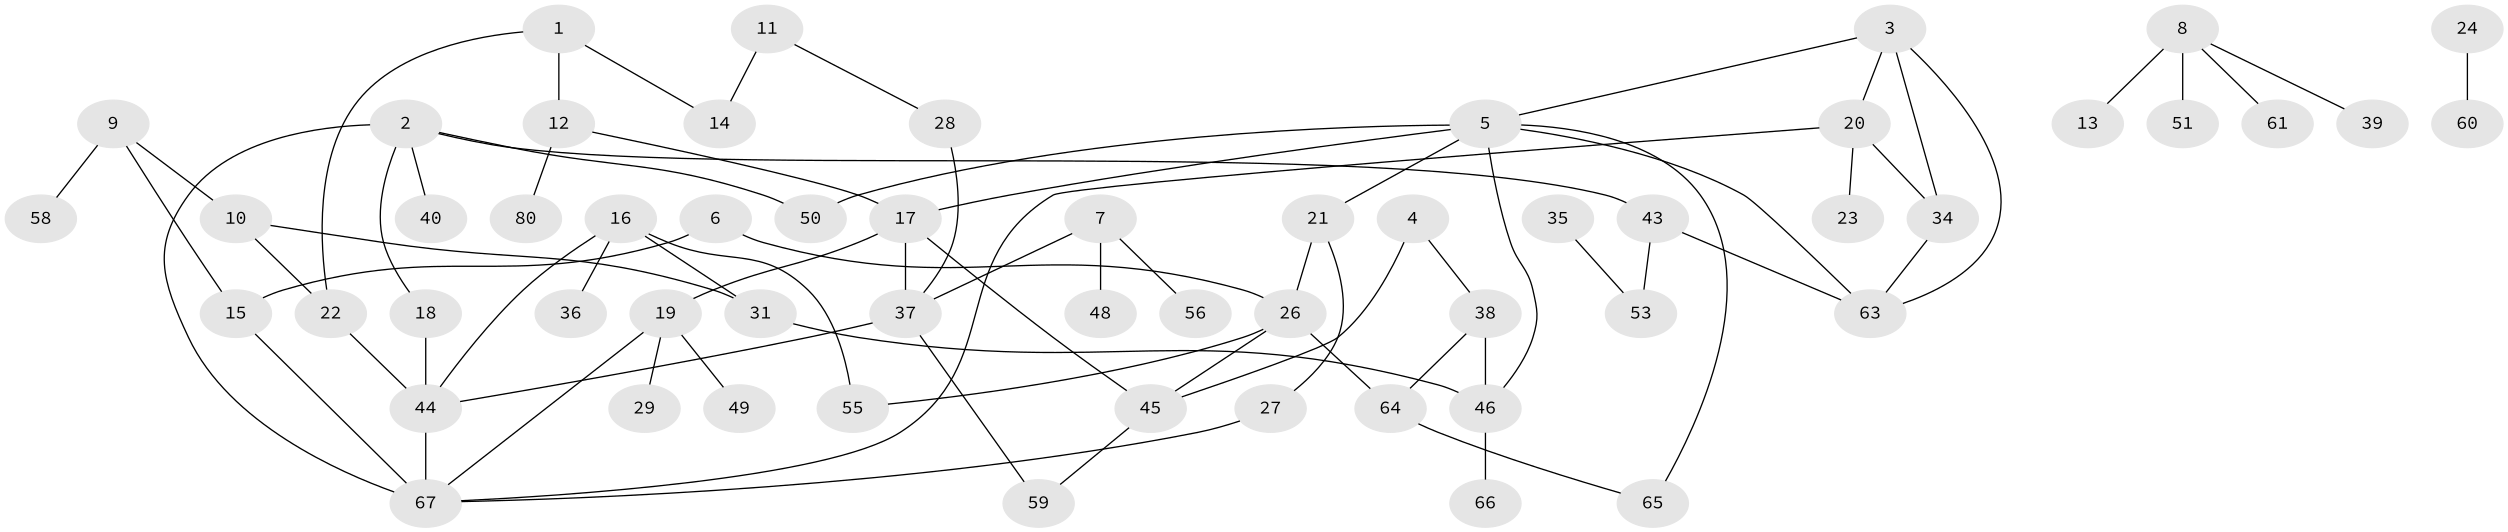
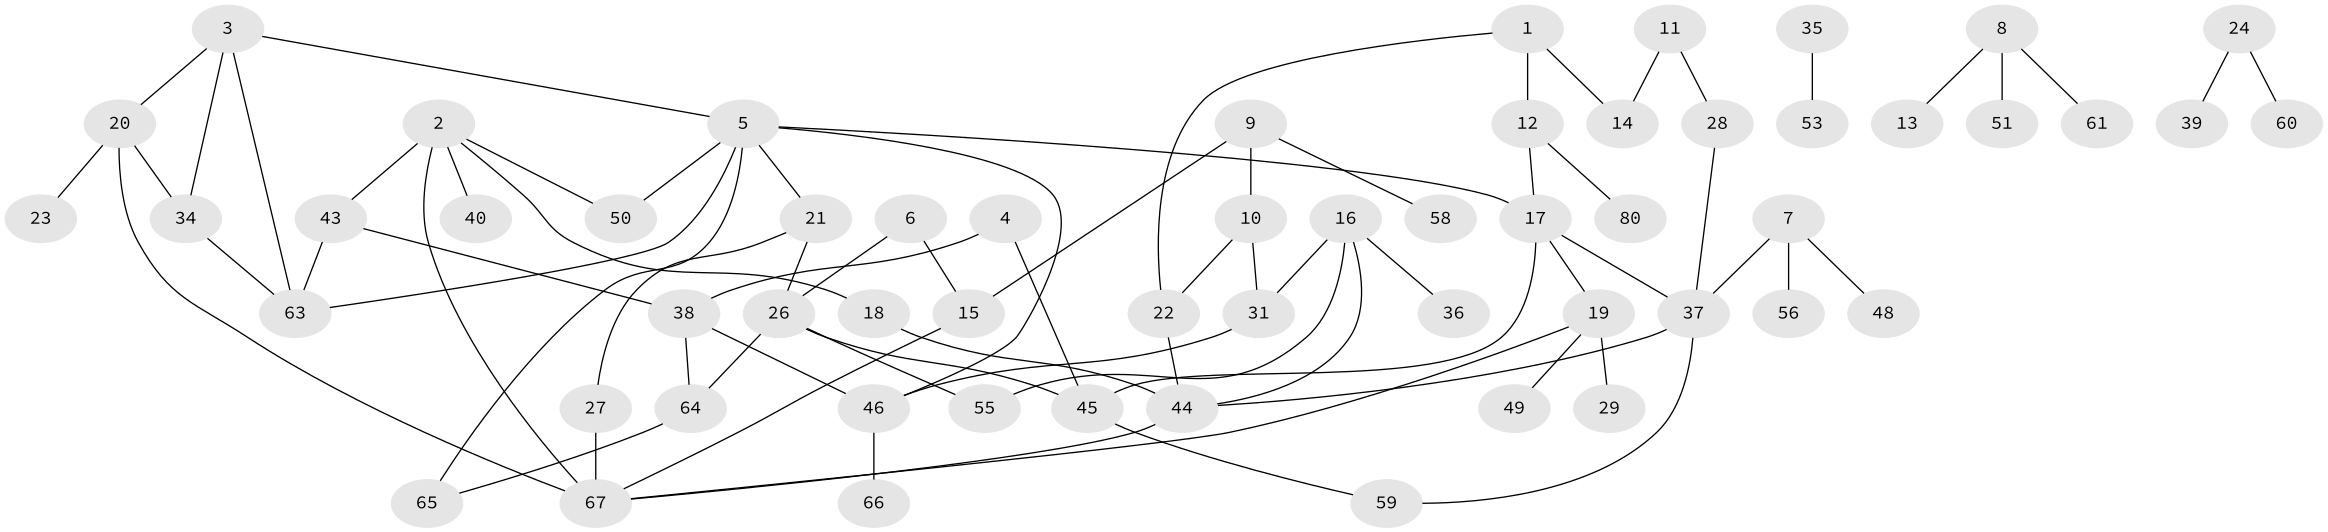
(2278, 76) -> (2216, 76)
(1647, 266) -> (507, 266)
